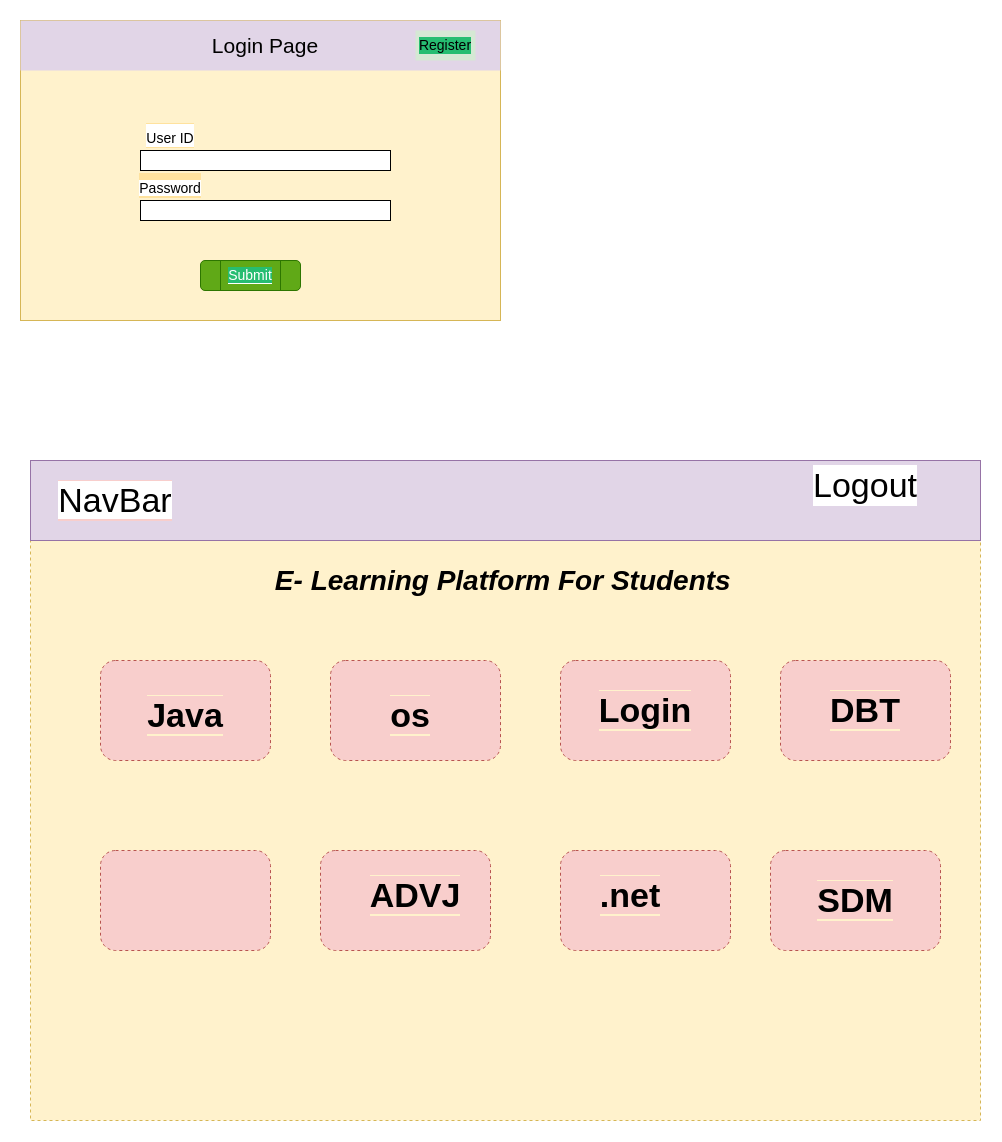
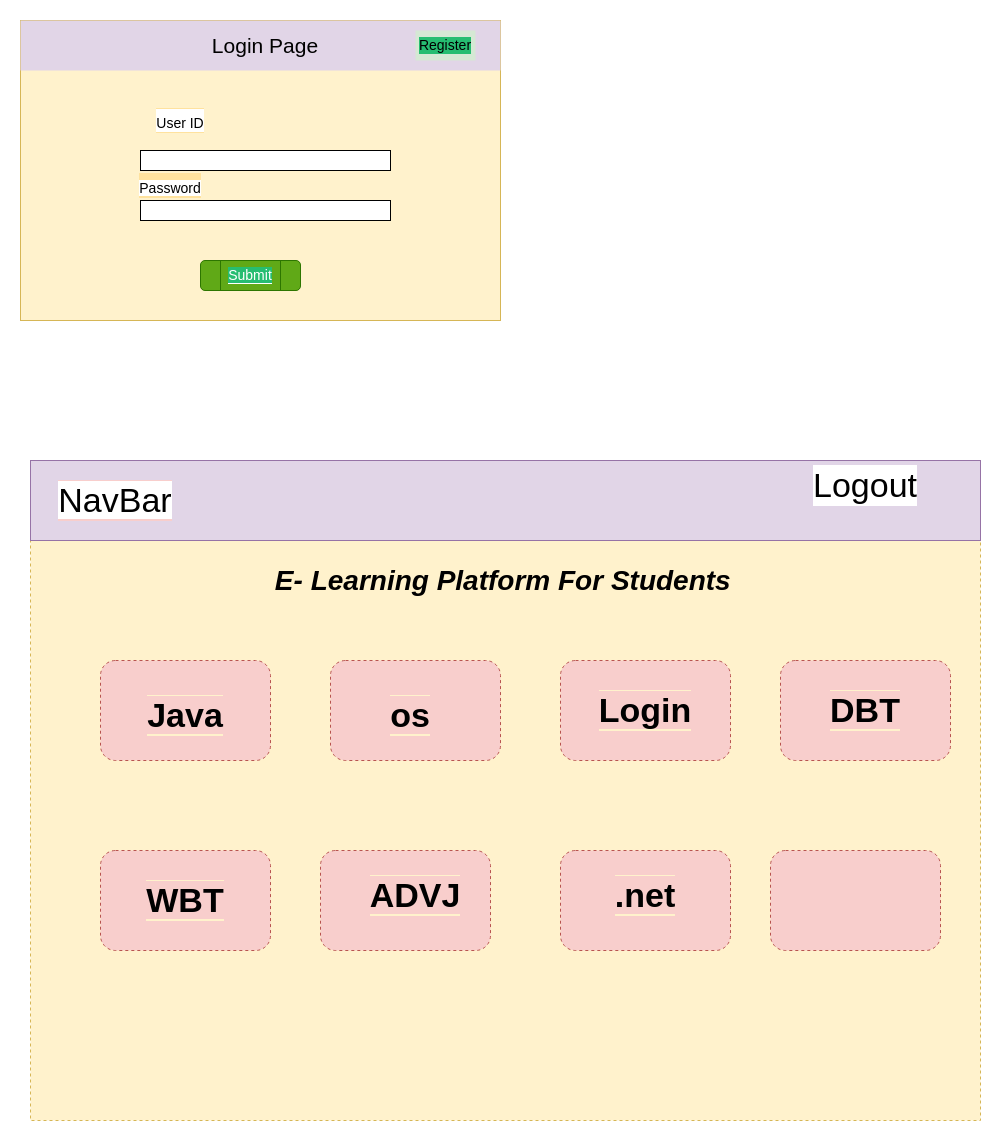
(171, 136) -> (181, 121)
(631, 896) -> (646, 896)
none -> (186, 901)
(856, 901) -> none
